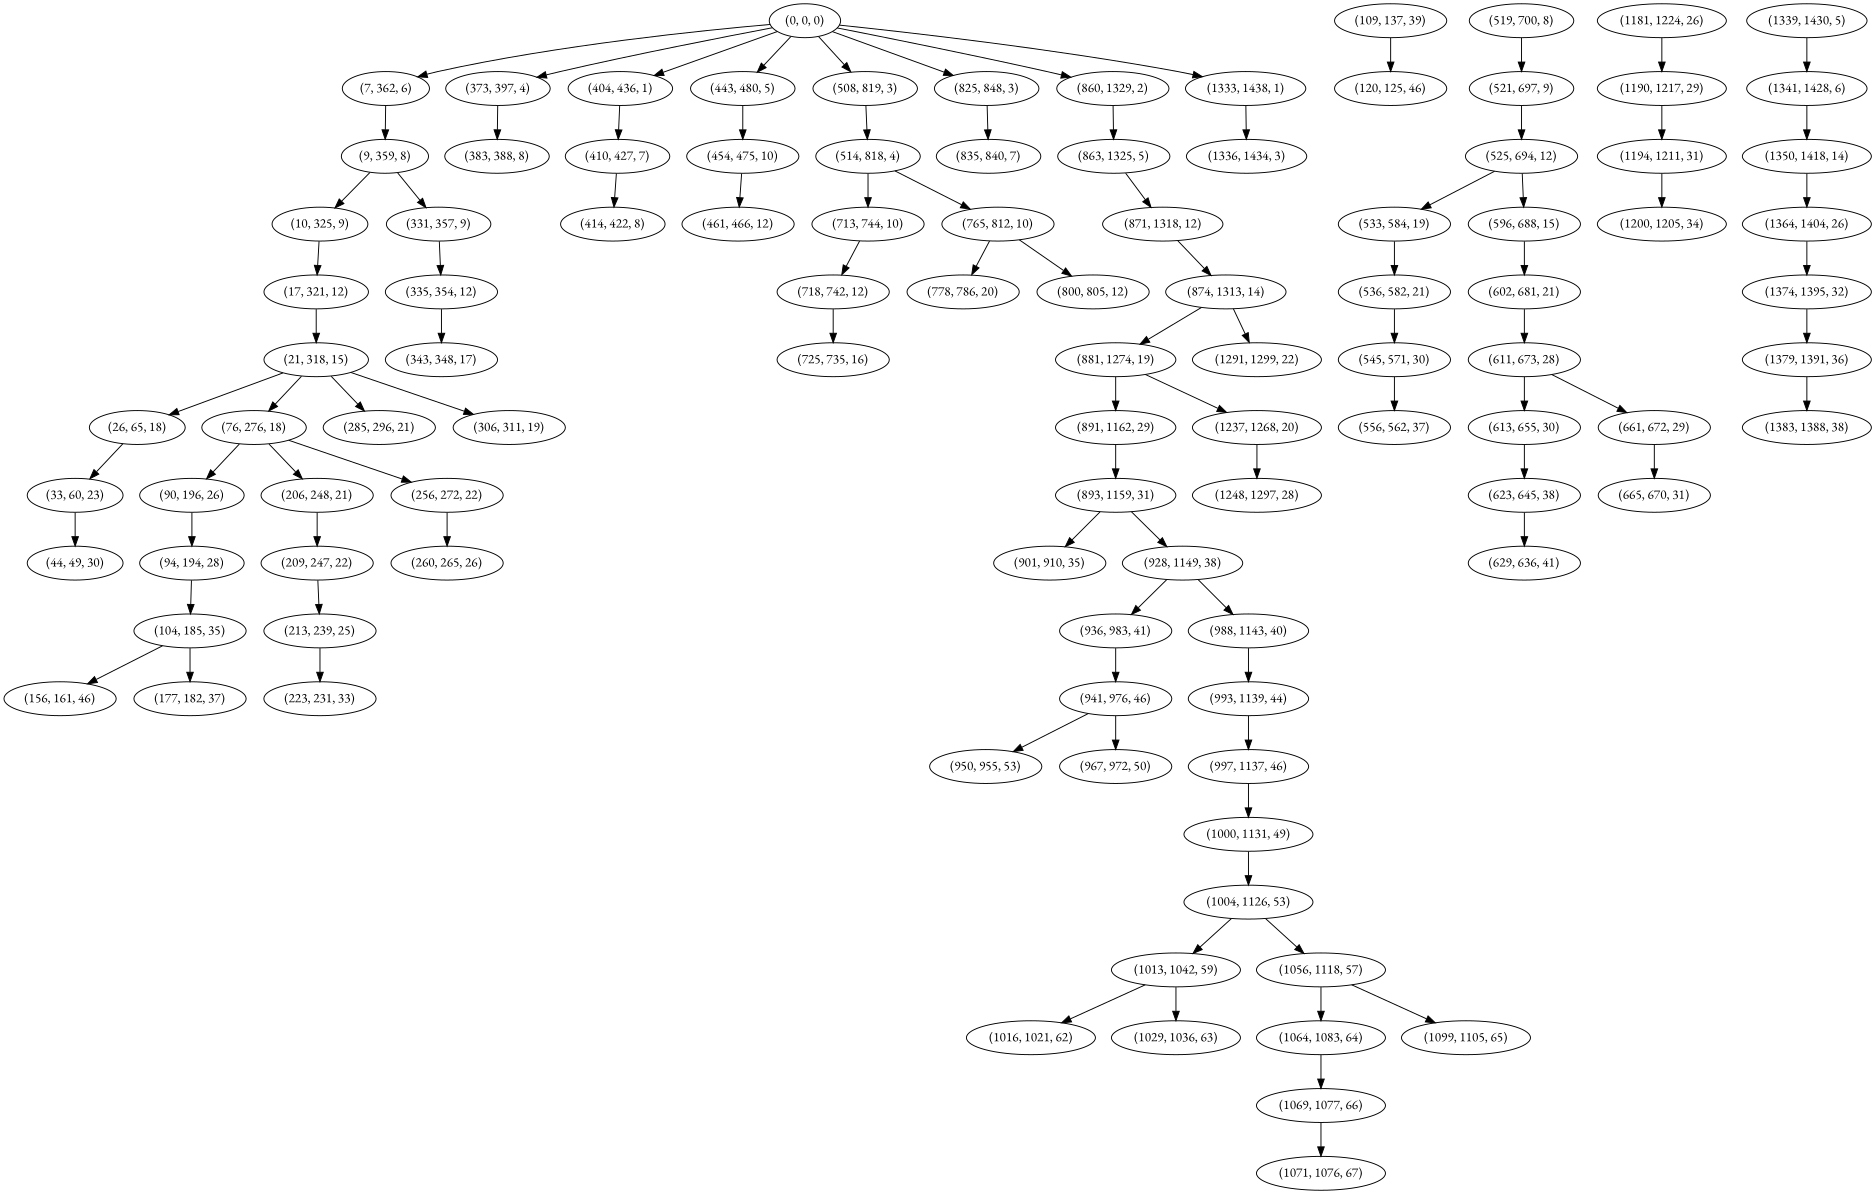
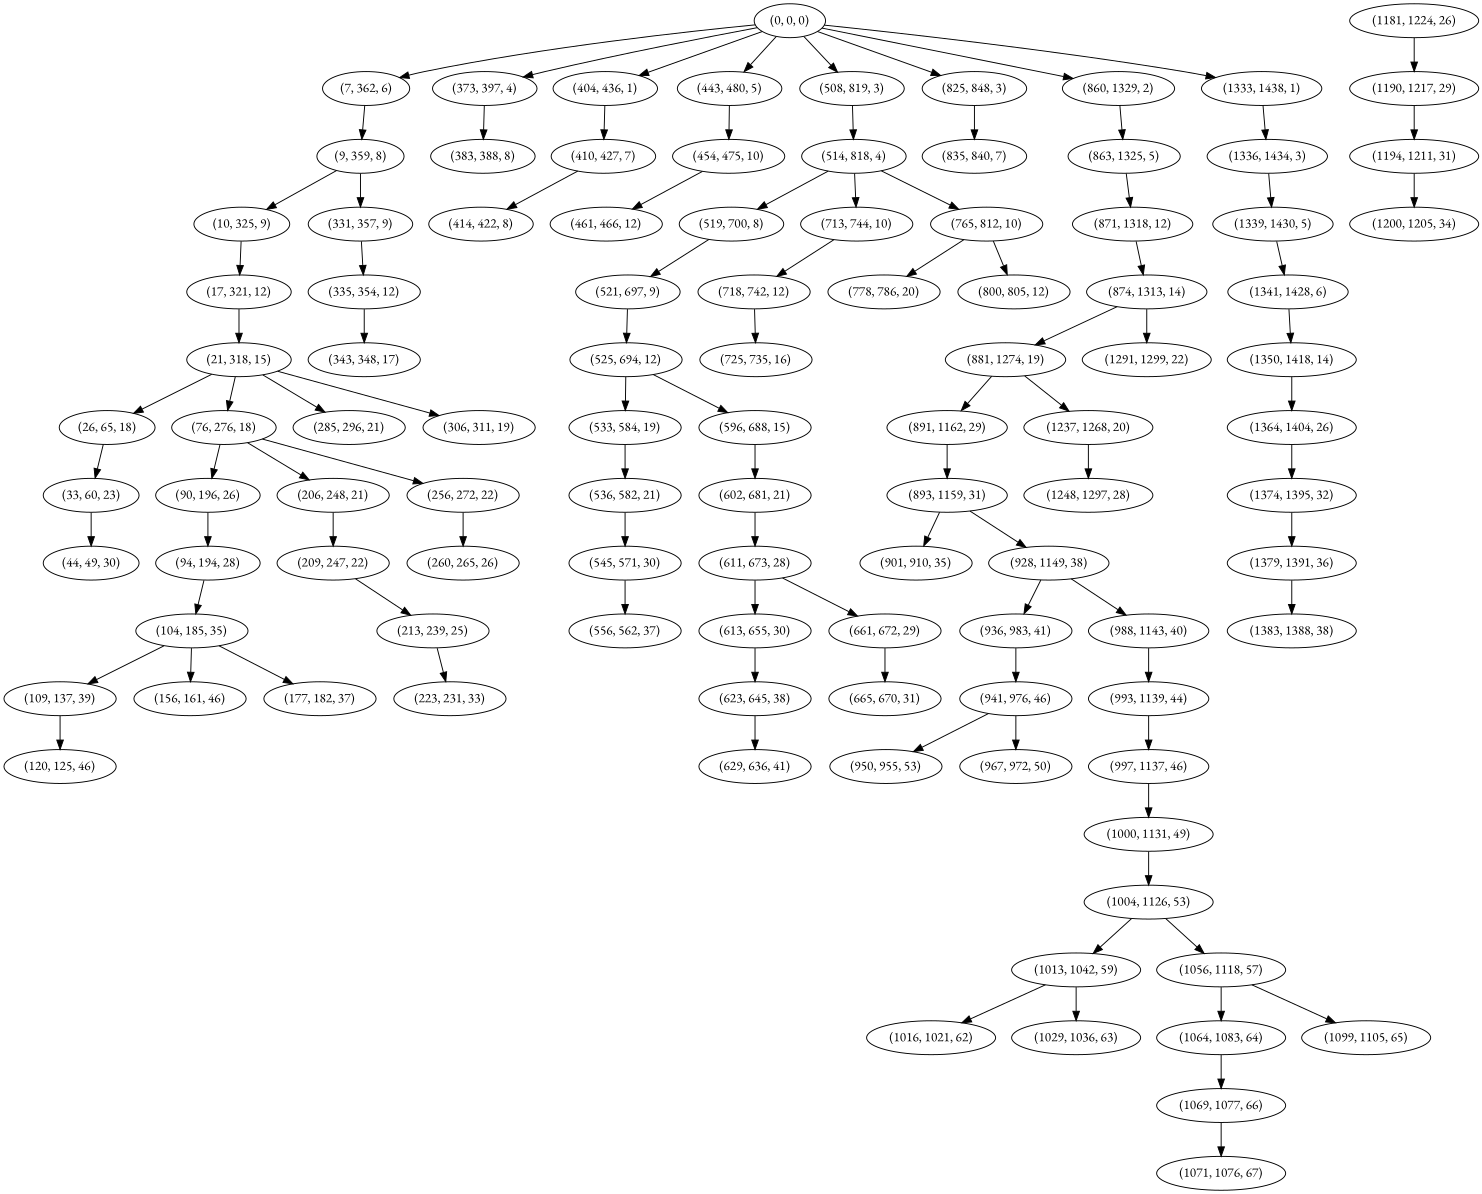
none -> (1270, 186)
none -> (797, 188)
none -> (130, 663)
